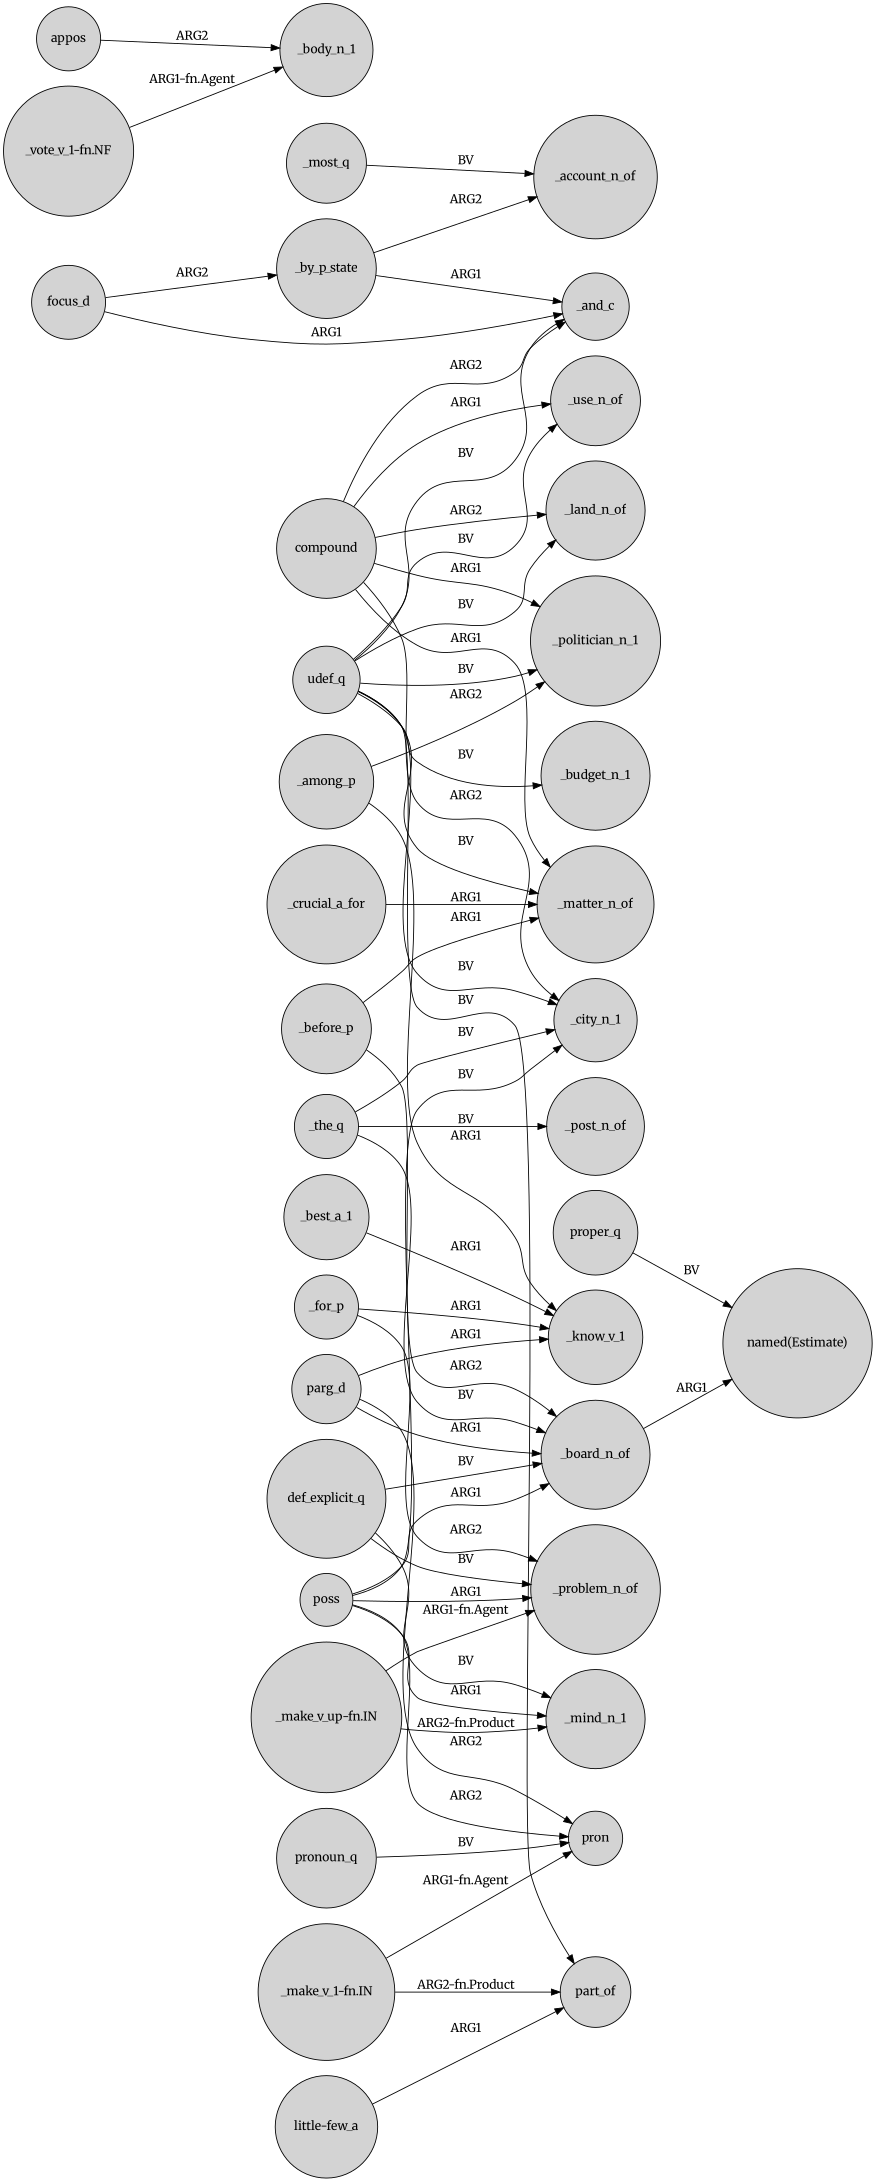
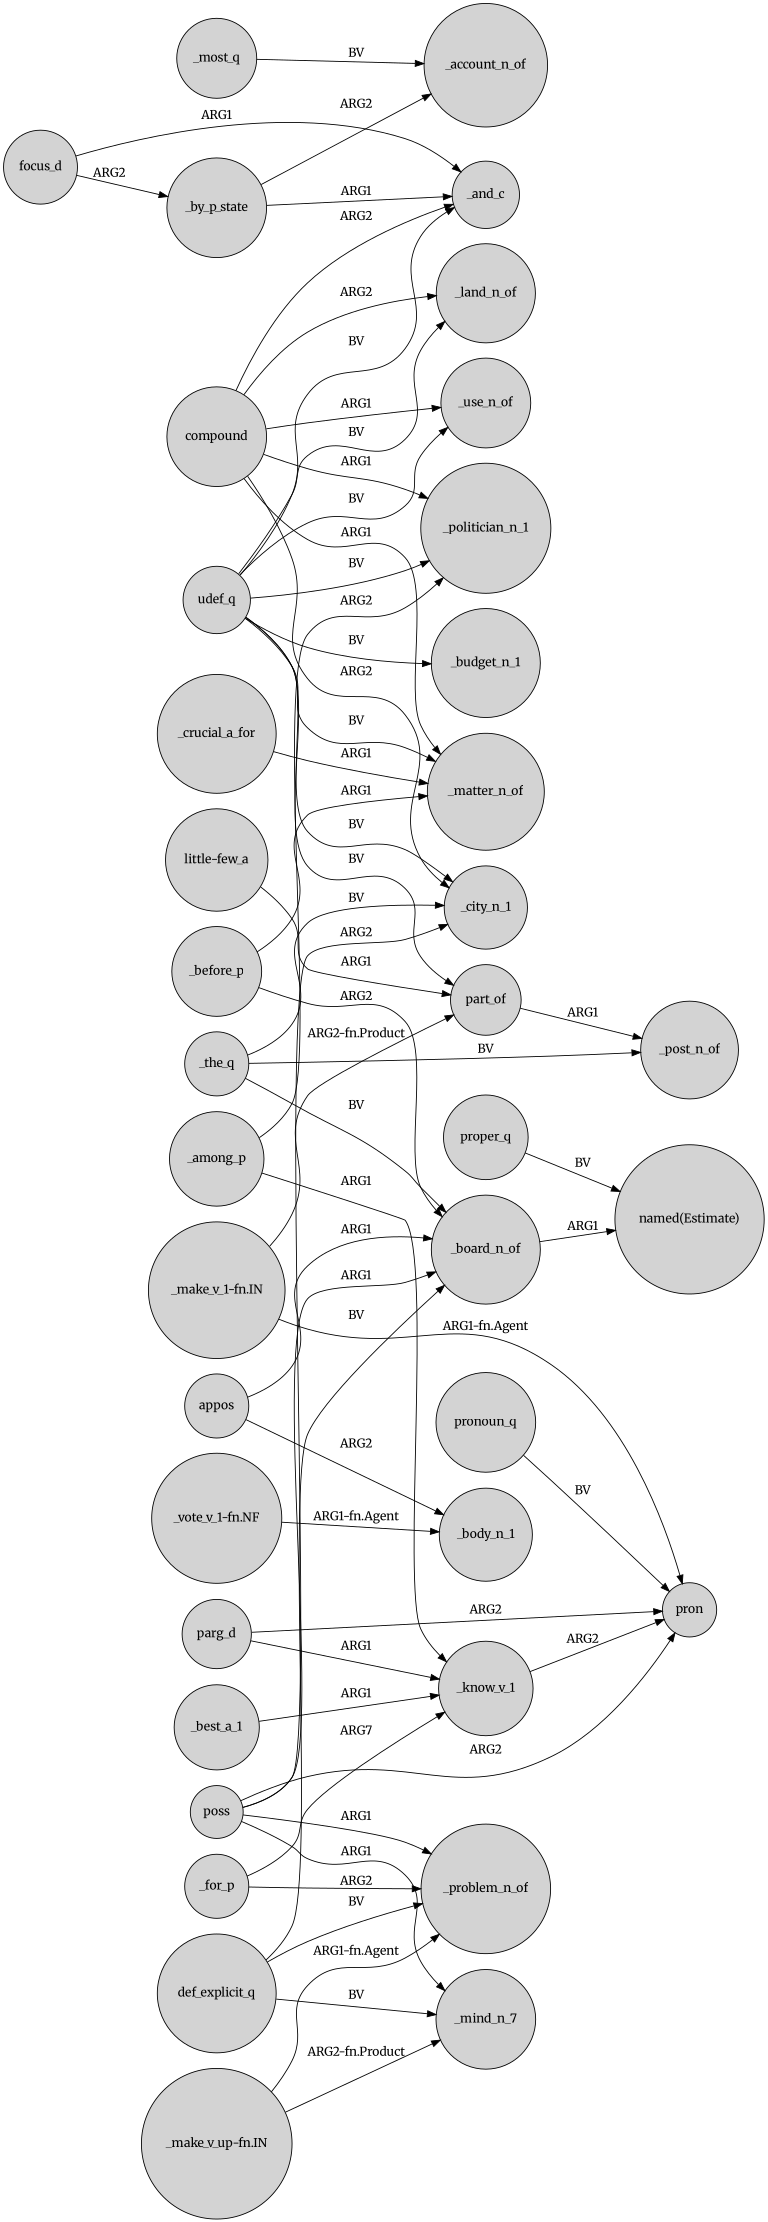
none -> (577, 1022)
(466, 1075) -> (356, 933)
(466, 1307) -> (356, 1731)
(441, 1441) -> (305, 1270)
none -> (593, 1647)
(596, 1719) -> (486, 2019)
